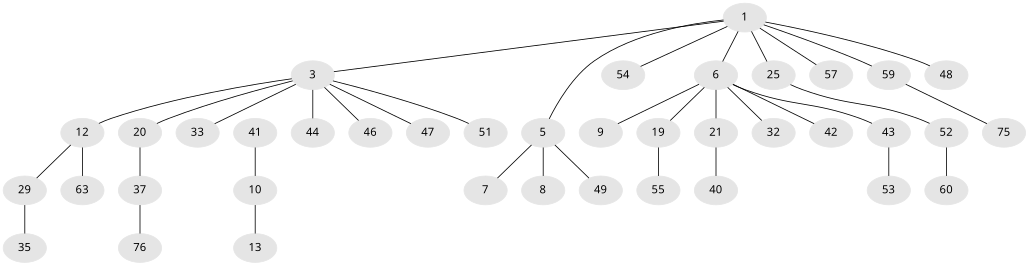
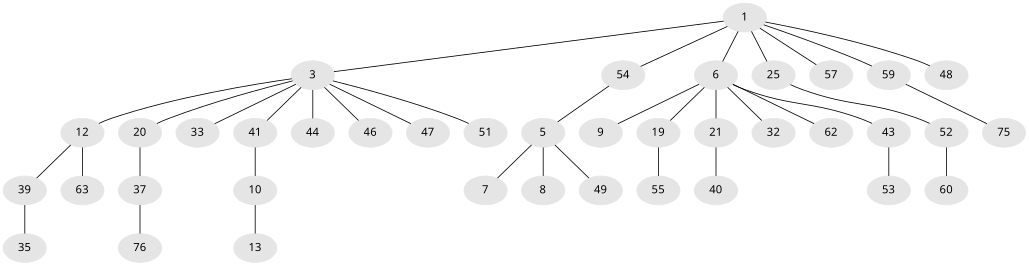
(622, 46) -> (583, 104)
none -> (284, 104)
(831, 133) -> (831, 133)
(25, 190) -> (25, 190)
